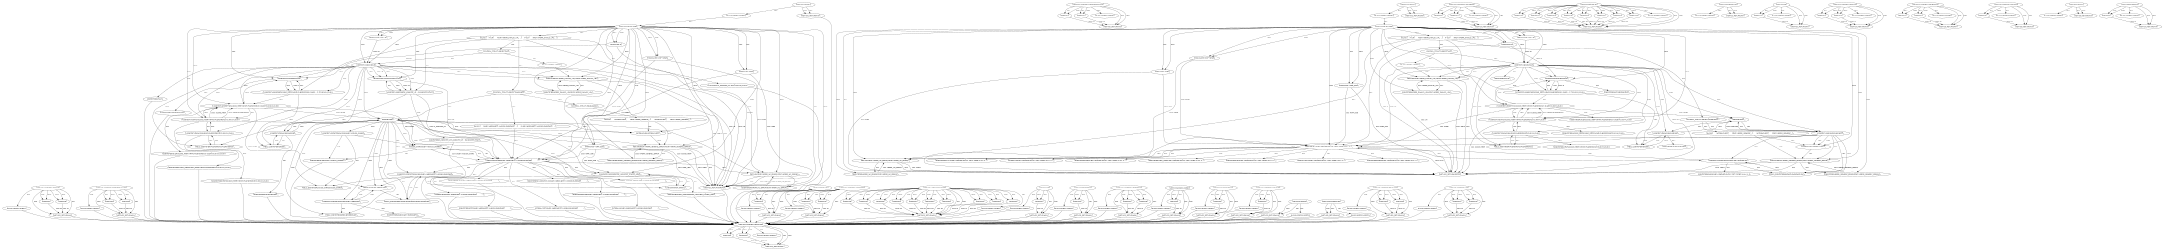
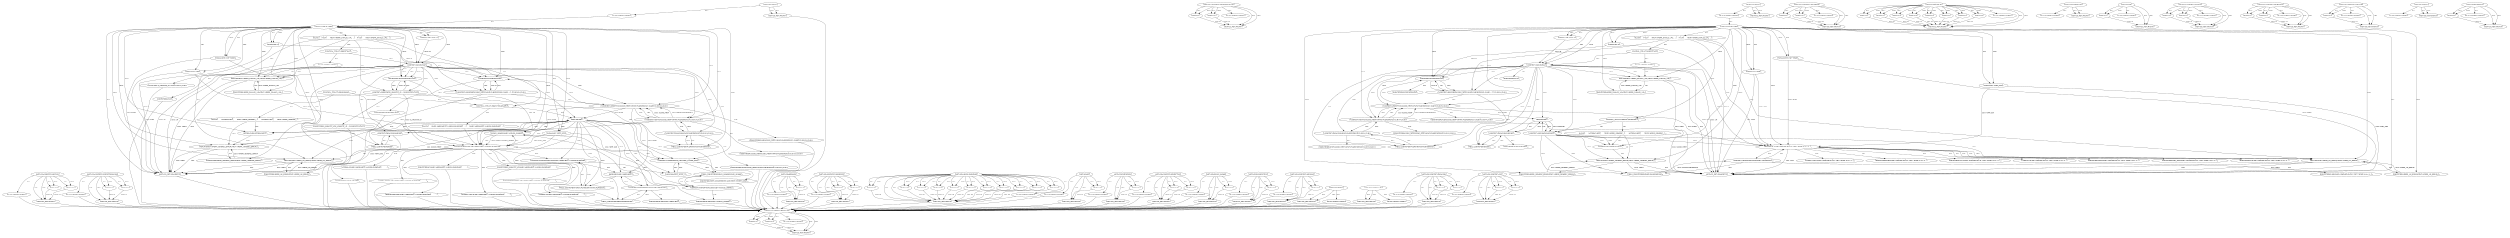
(547, 99) -> (413, 99)
(1768, 139) -> none
(1777, 167) -> (1688, 167)
none -> (684, 178)
none -> (1037, 188)
none -> (641, 197)
